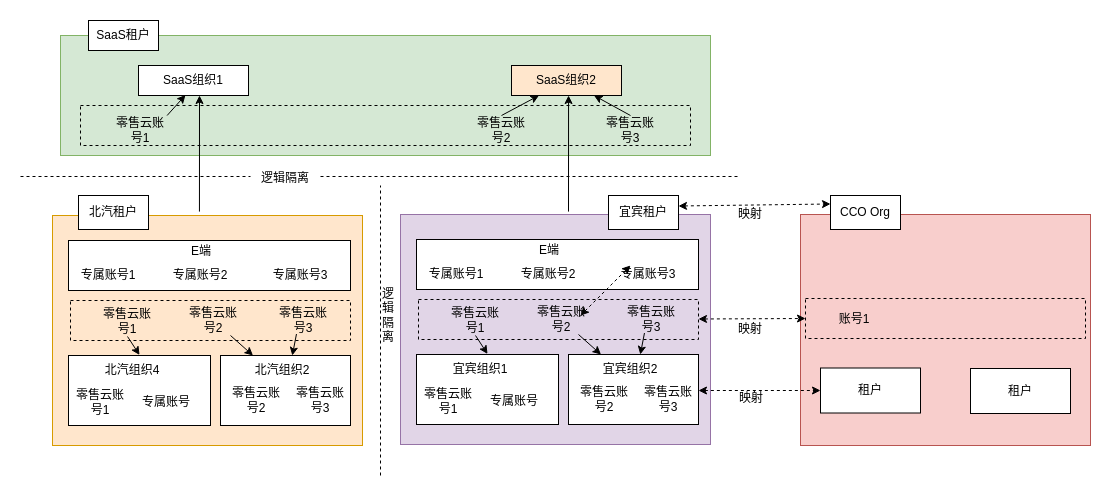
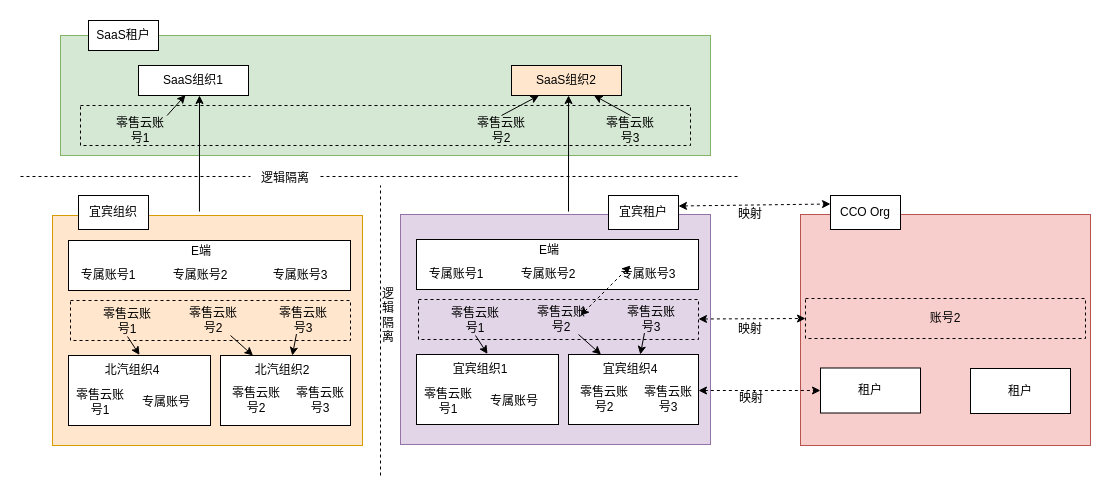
(114, 213) -> (114, 213)
none -> (946, 319)
(855, 320) -> none
(631, 370) -> (631, 370)
